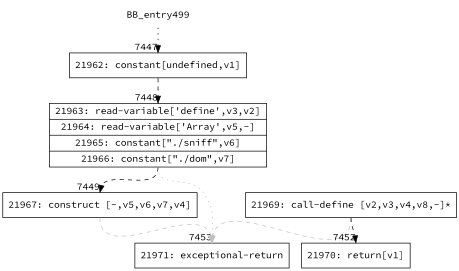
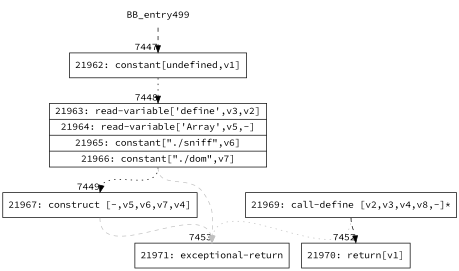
(158, 37) -> (158, 37)
(158, 87) -> (158, 87)
(133, 180) -> (133, 180)
(199, 189) -> (199, 189)
(285, 231) -> (285, 231)
